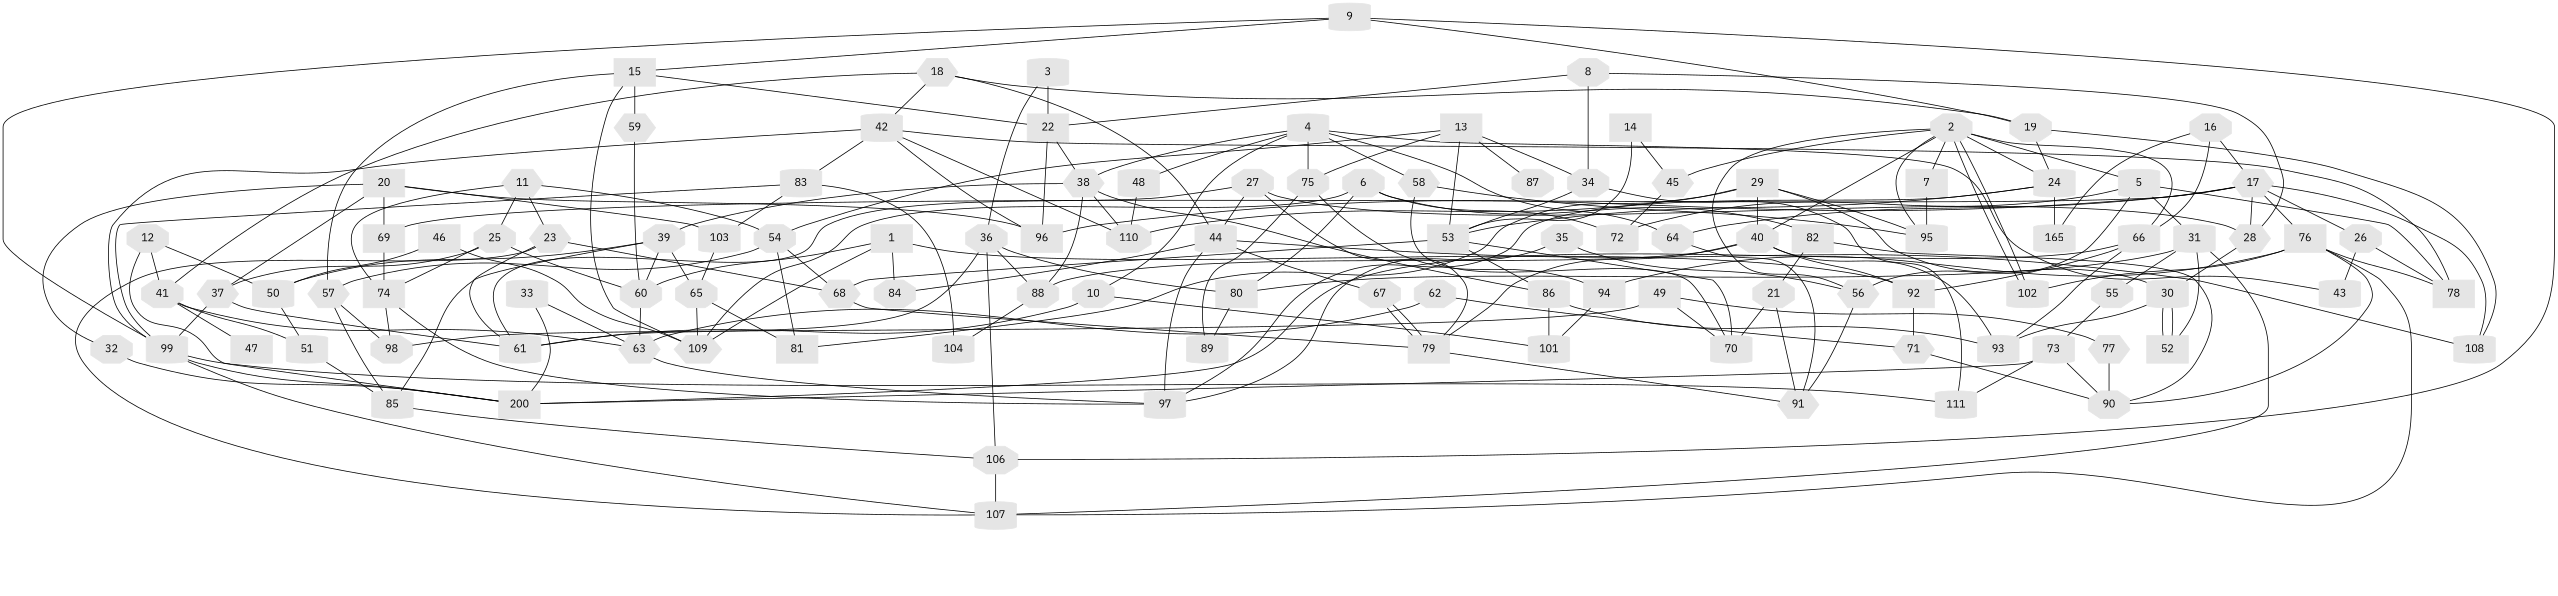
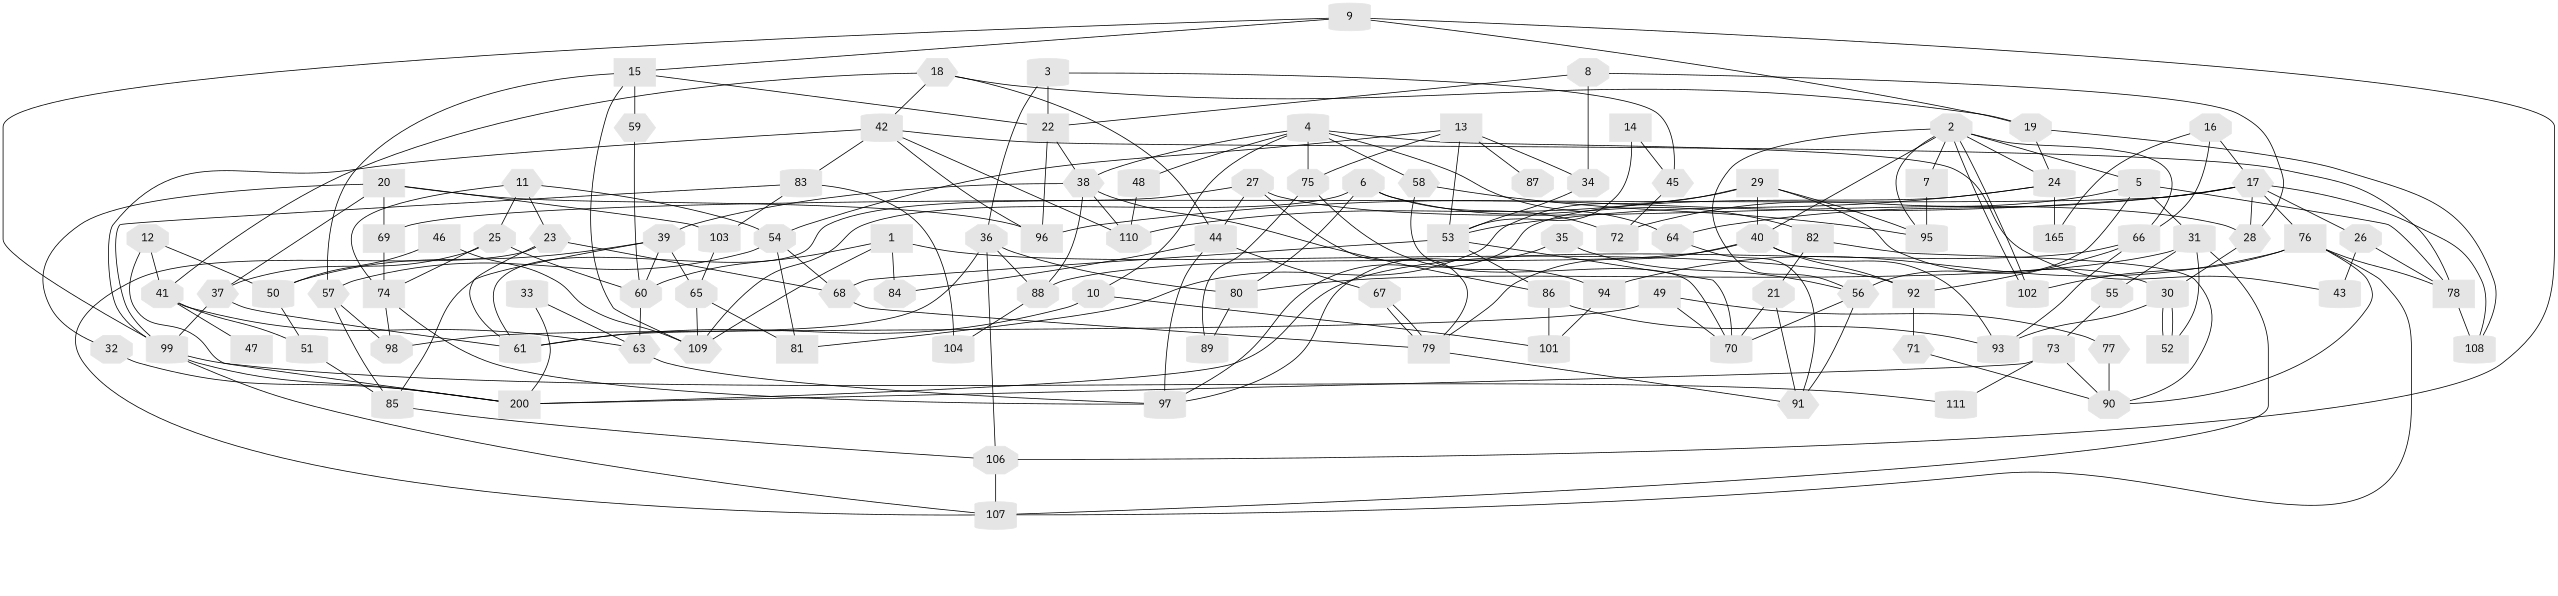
(1820, 145) -> (1395, 79)
(1849, 232) -> none
(2033, 262) -> (2464, 322)
(1435, 294) -> none
none -> (1797, 320)
